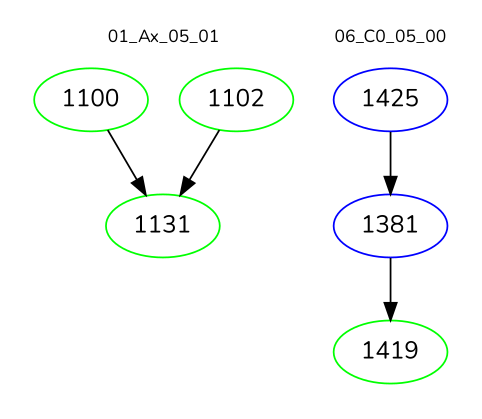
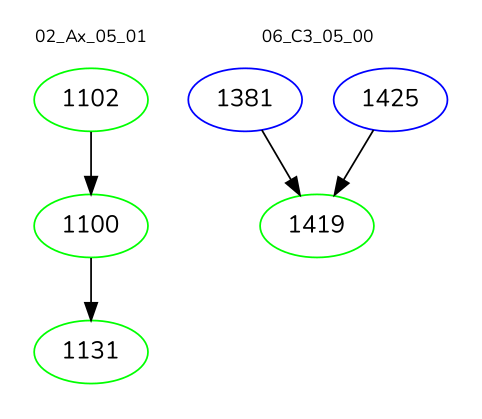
(164, 38) -> (91, 38)
(391, 38) -> (318, 38)
(391, 154) -> (359, 155)
(204, 155) -> (91, 154)
